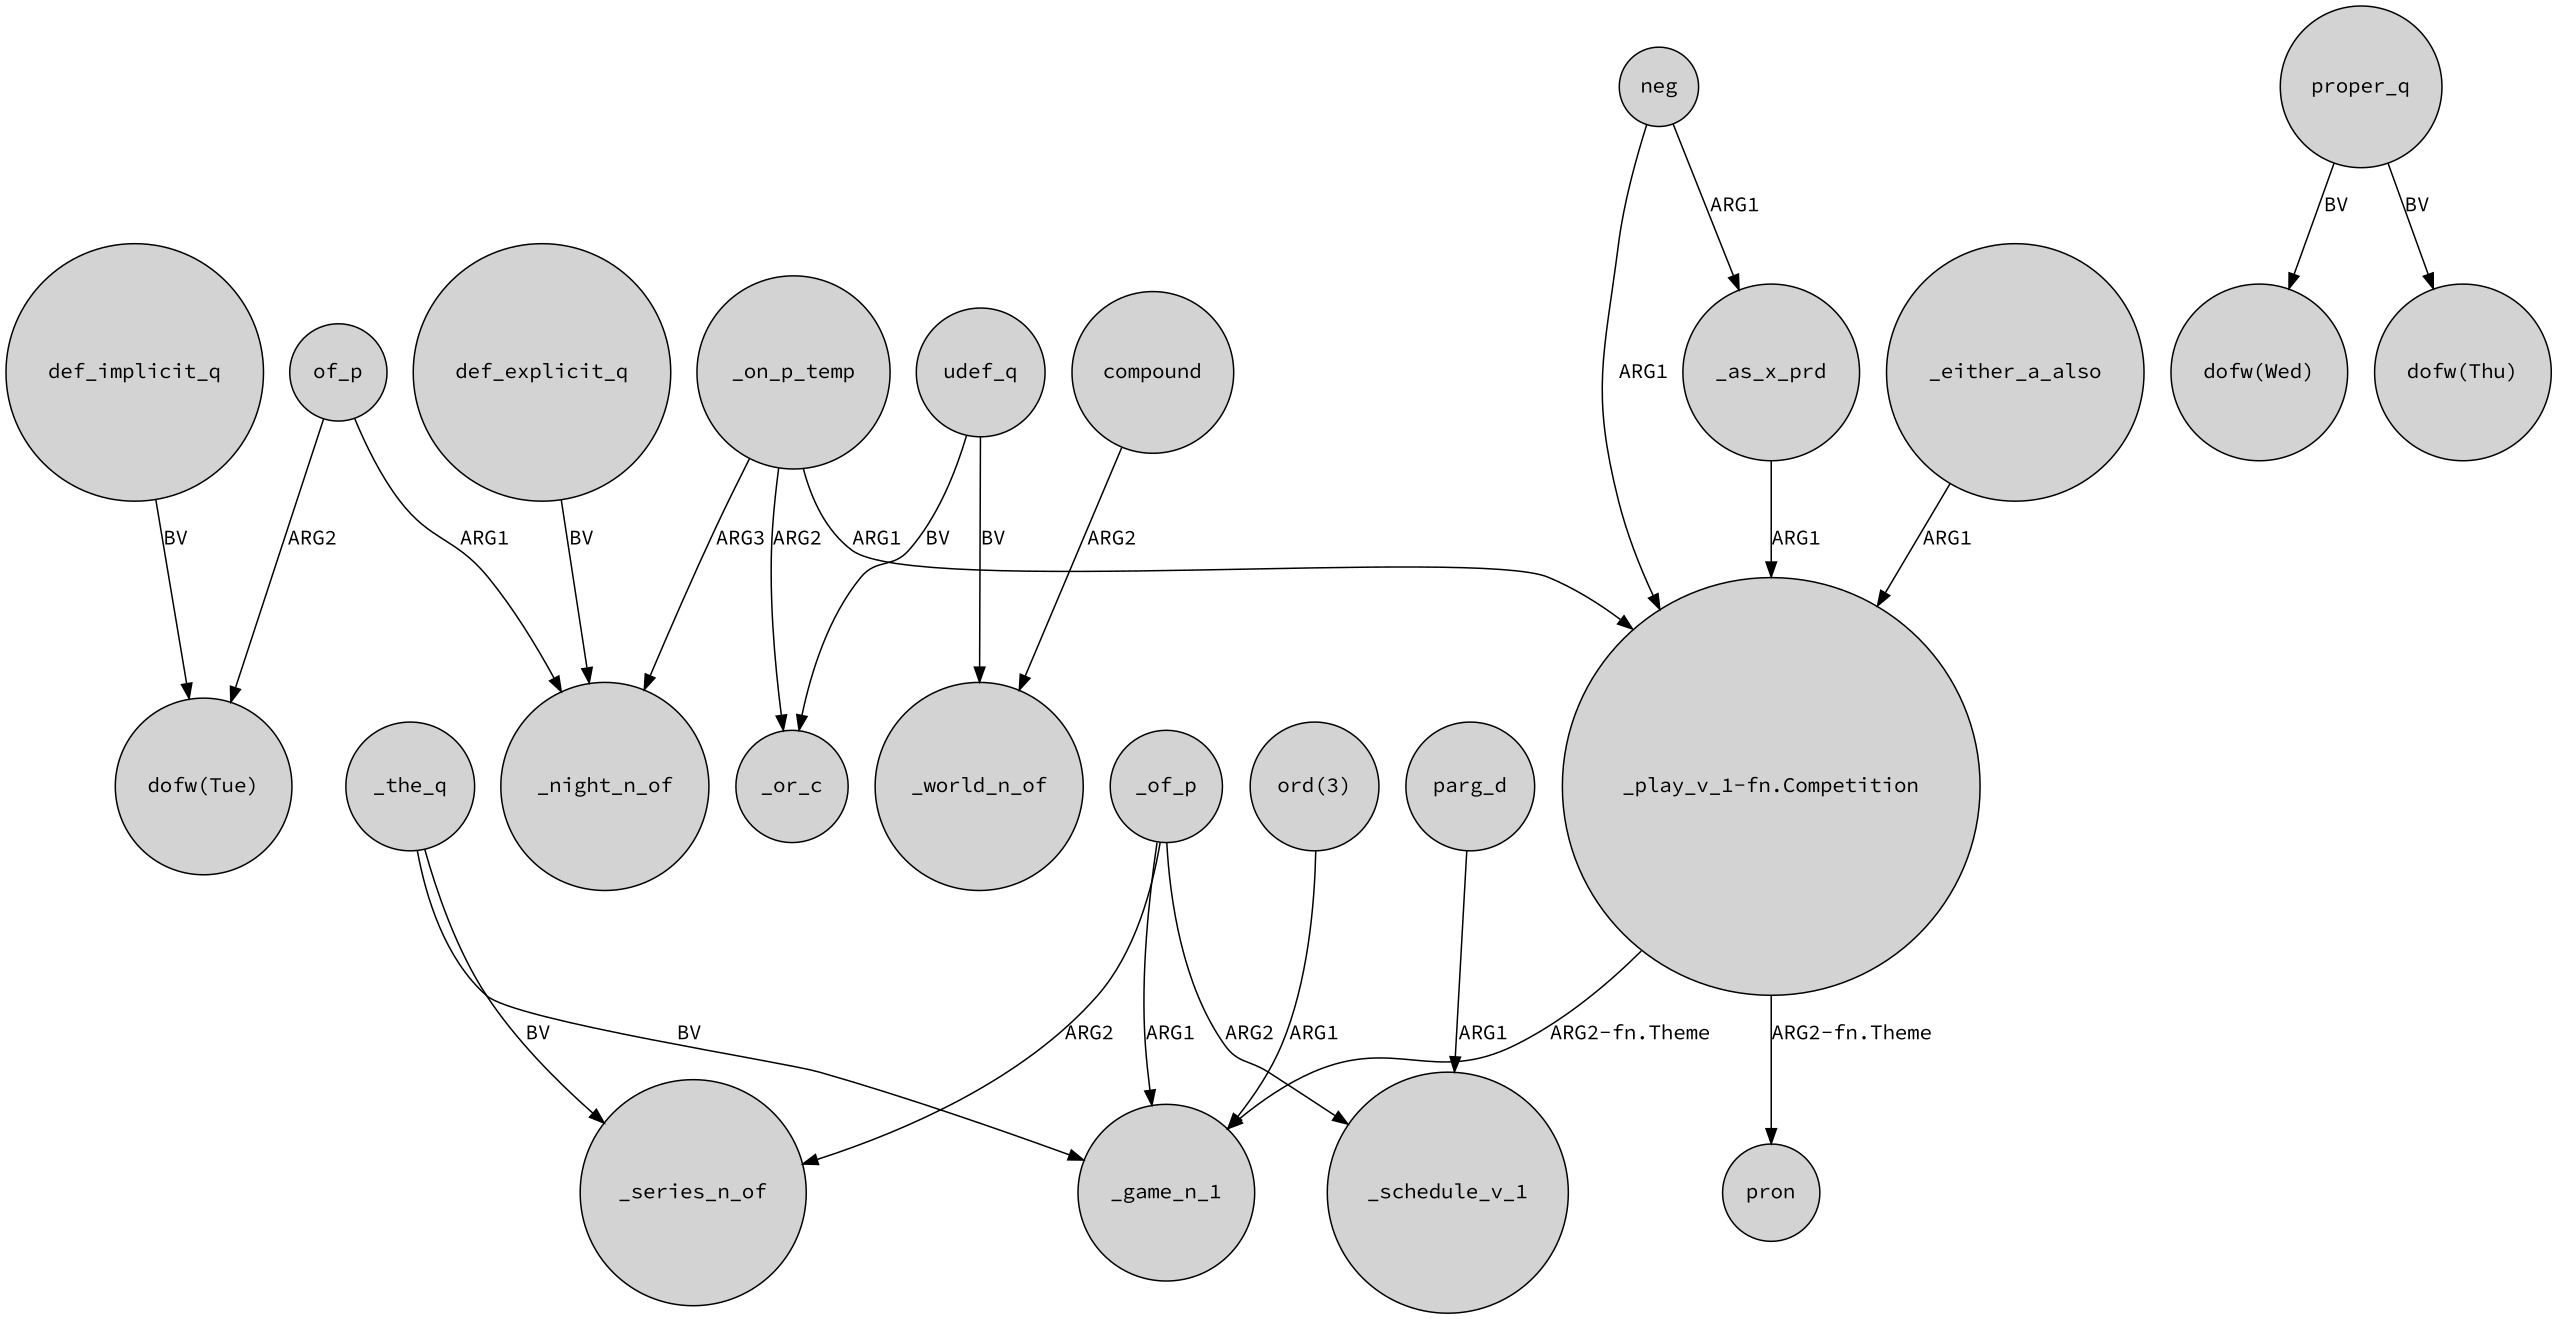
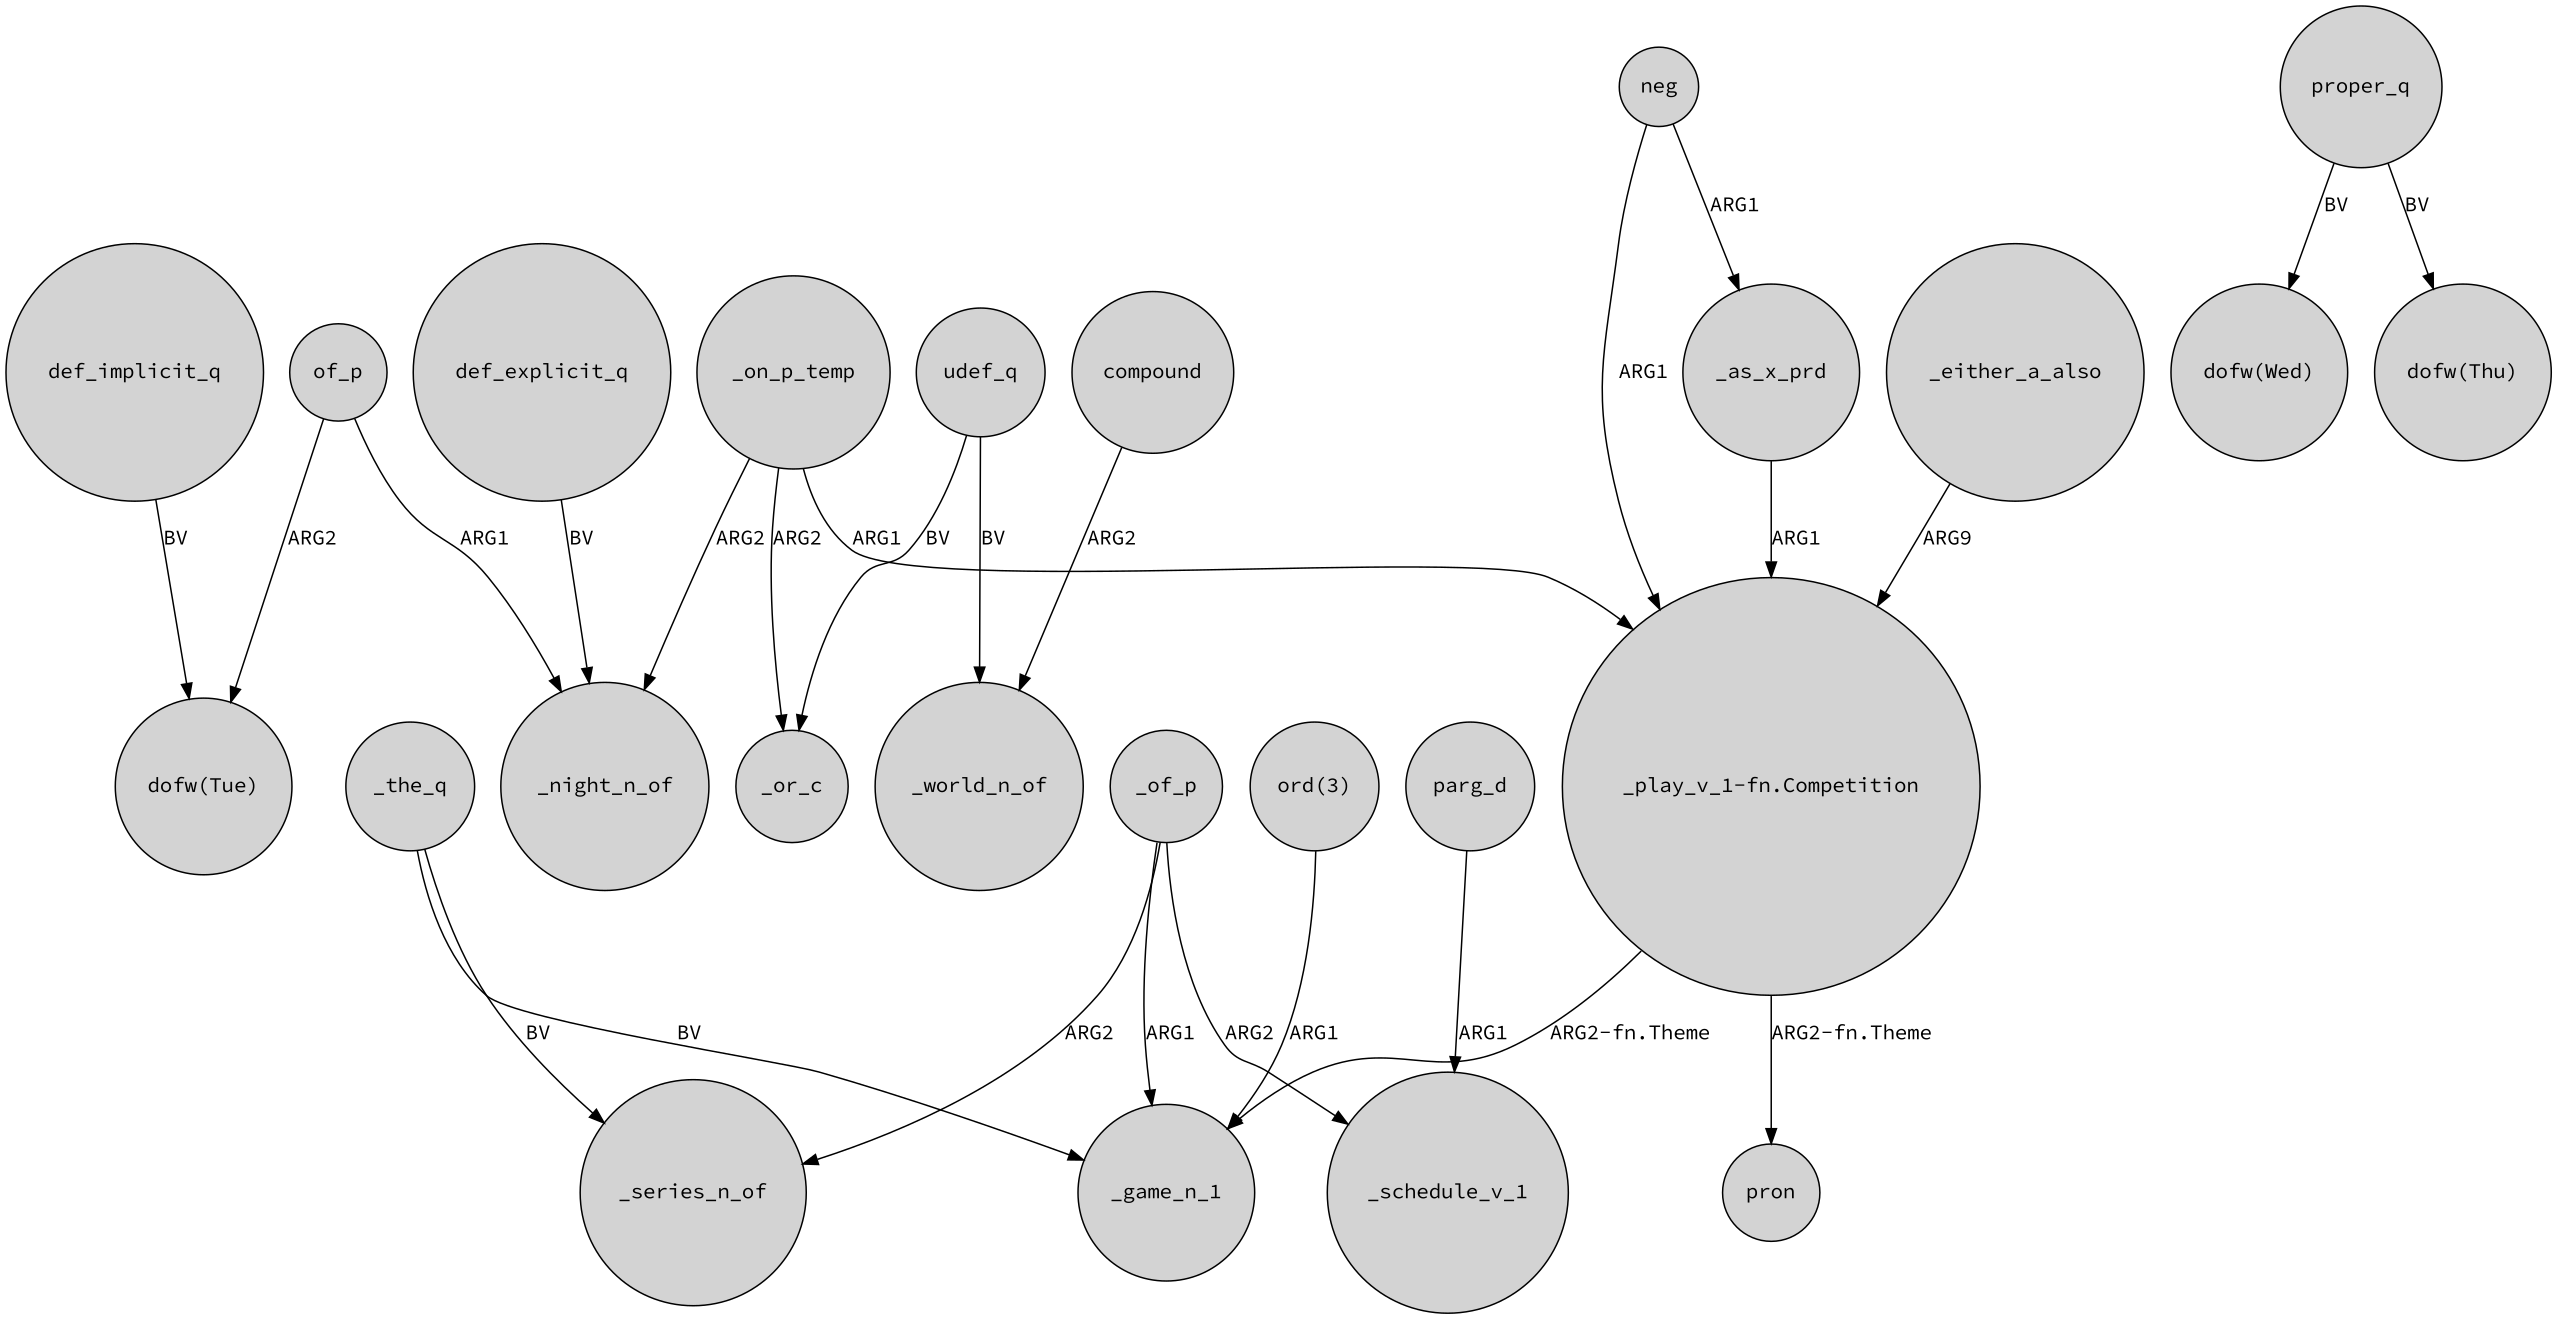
(741, 539) -> (741, 539)
(1948, 539) -> (1948, 539)
